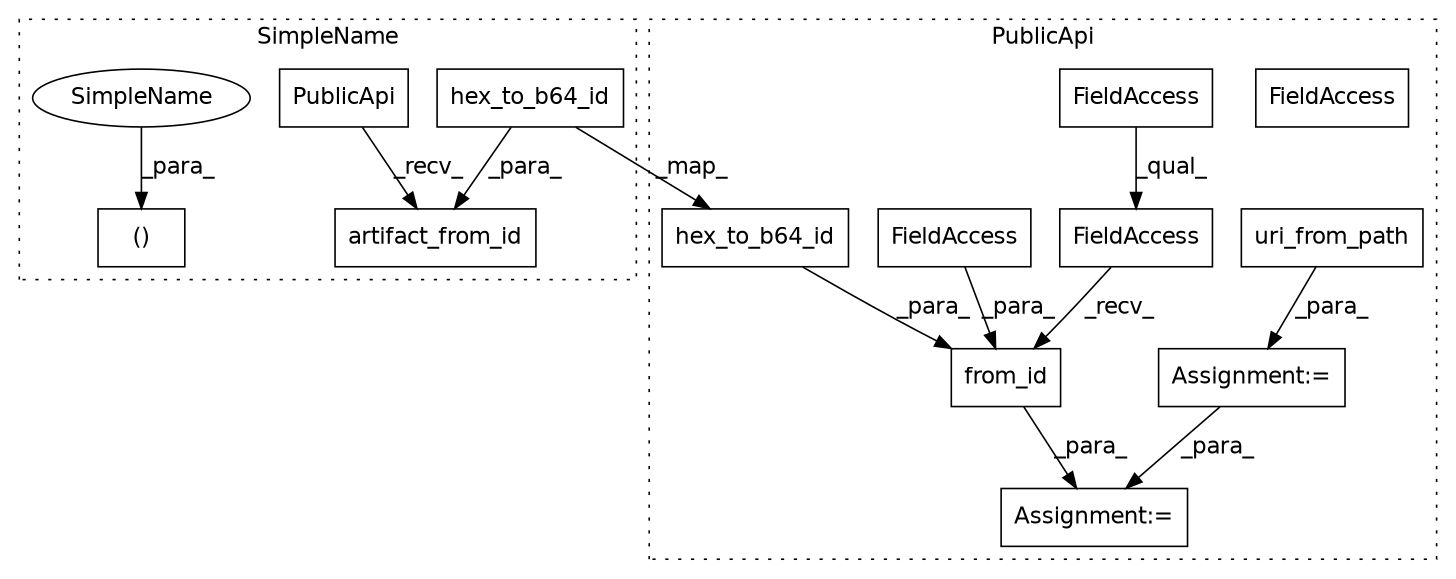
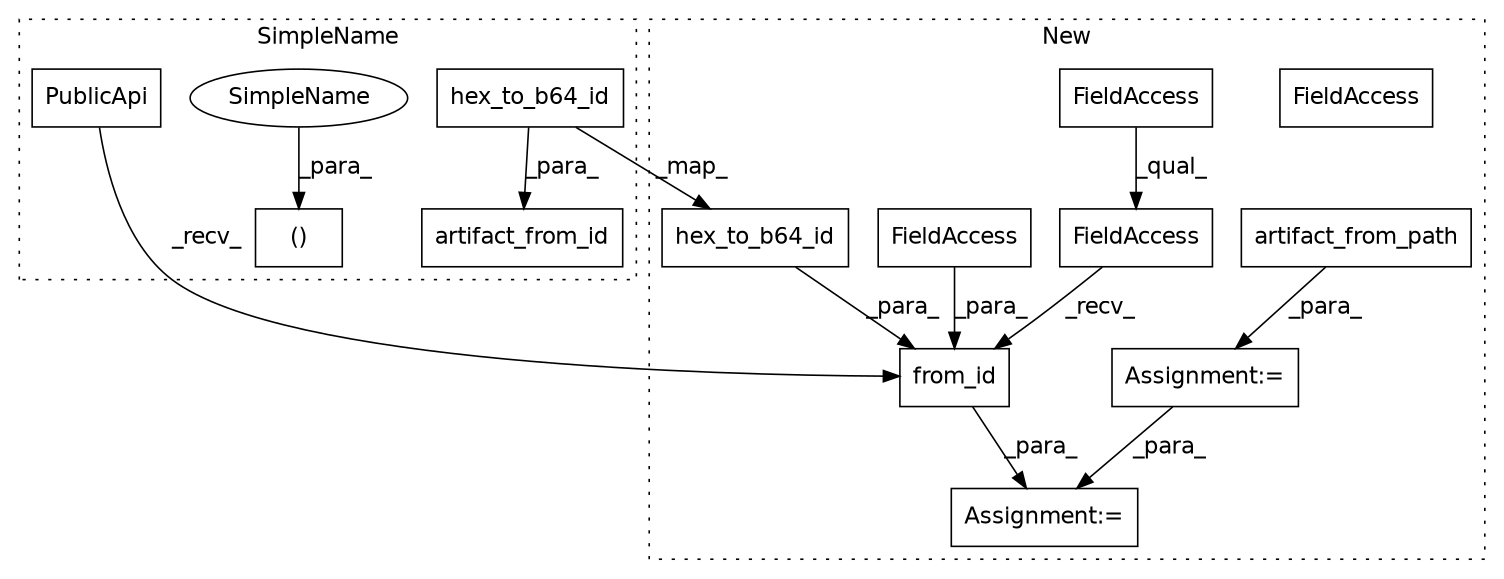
(1043, 38) -> (1067, 38)
(385, 161) -> (436, 351)
(1332, 238) -> (1356, 238)
